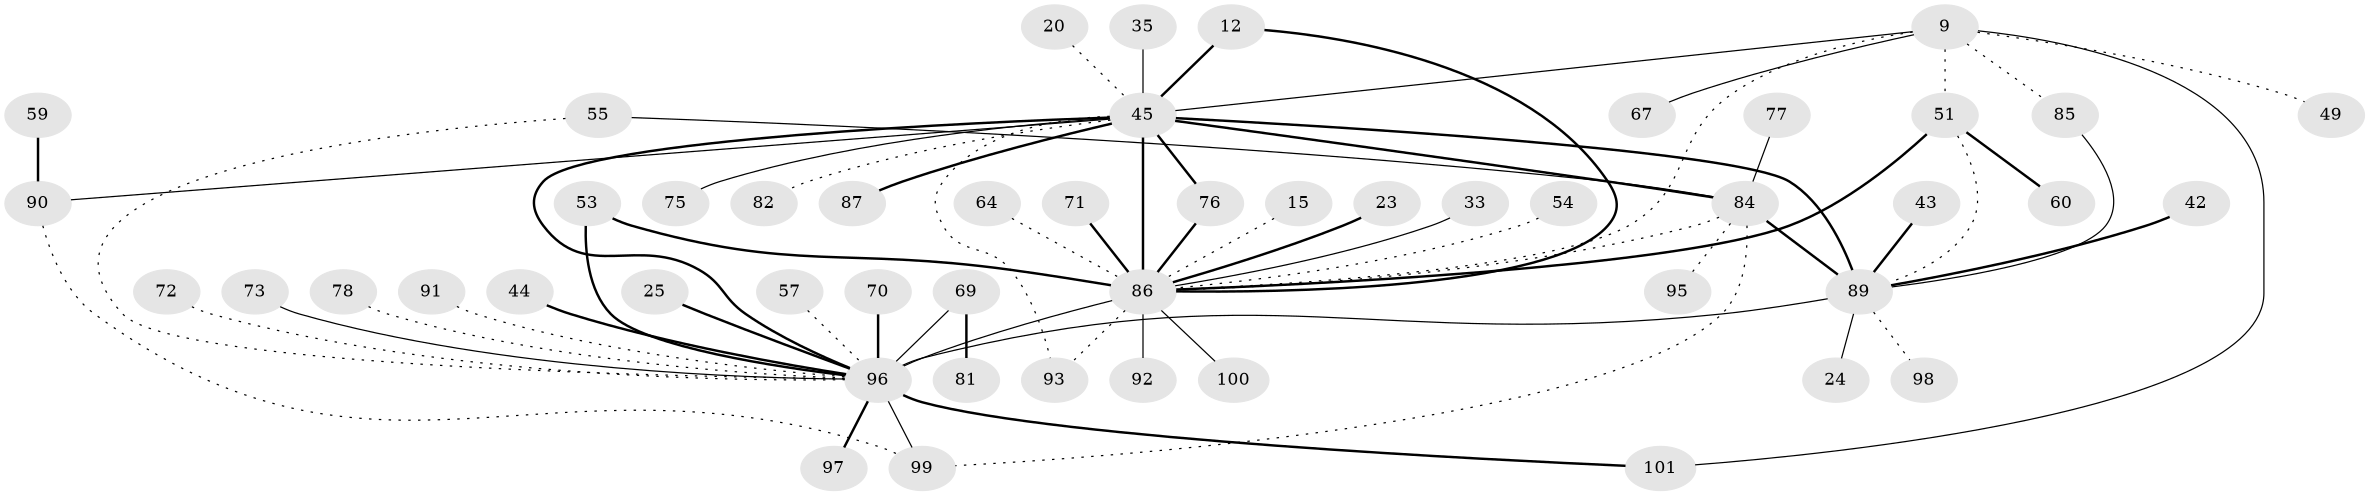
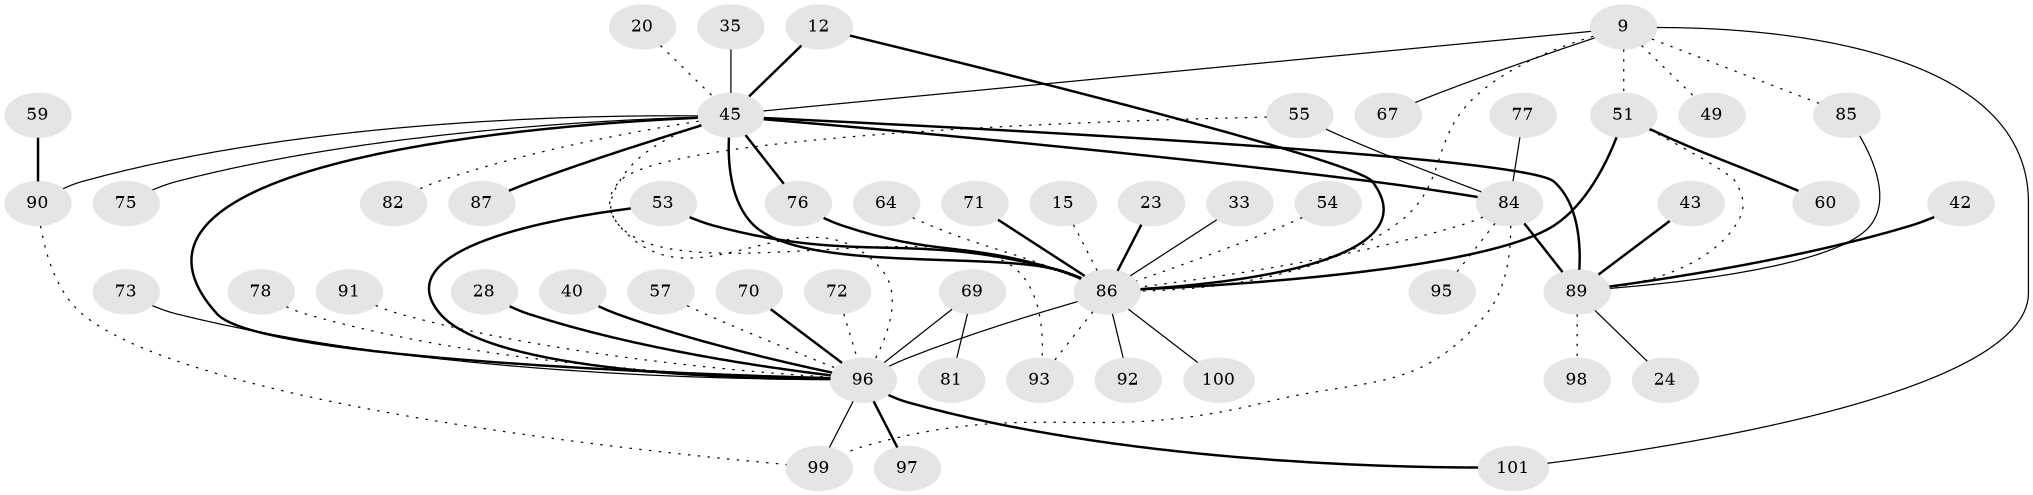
(520, 292) -> (573, 292)
(655, 292) -> (484, 292)
(1363, 319) -> none
(966, 334) -> (964, 329)
